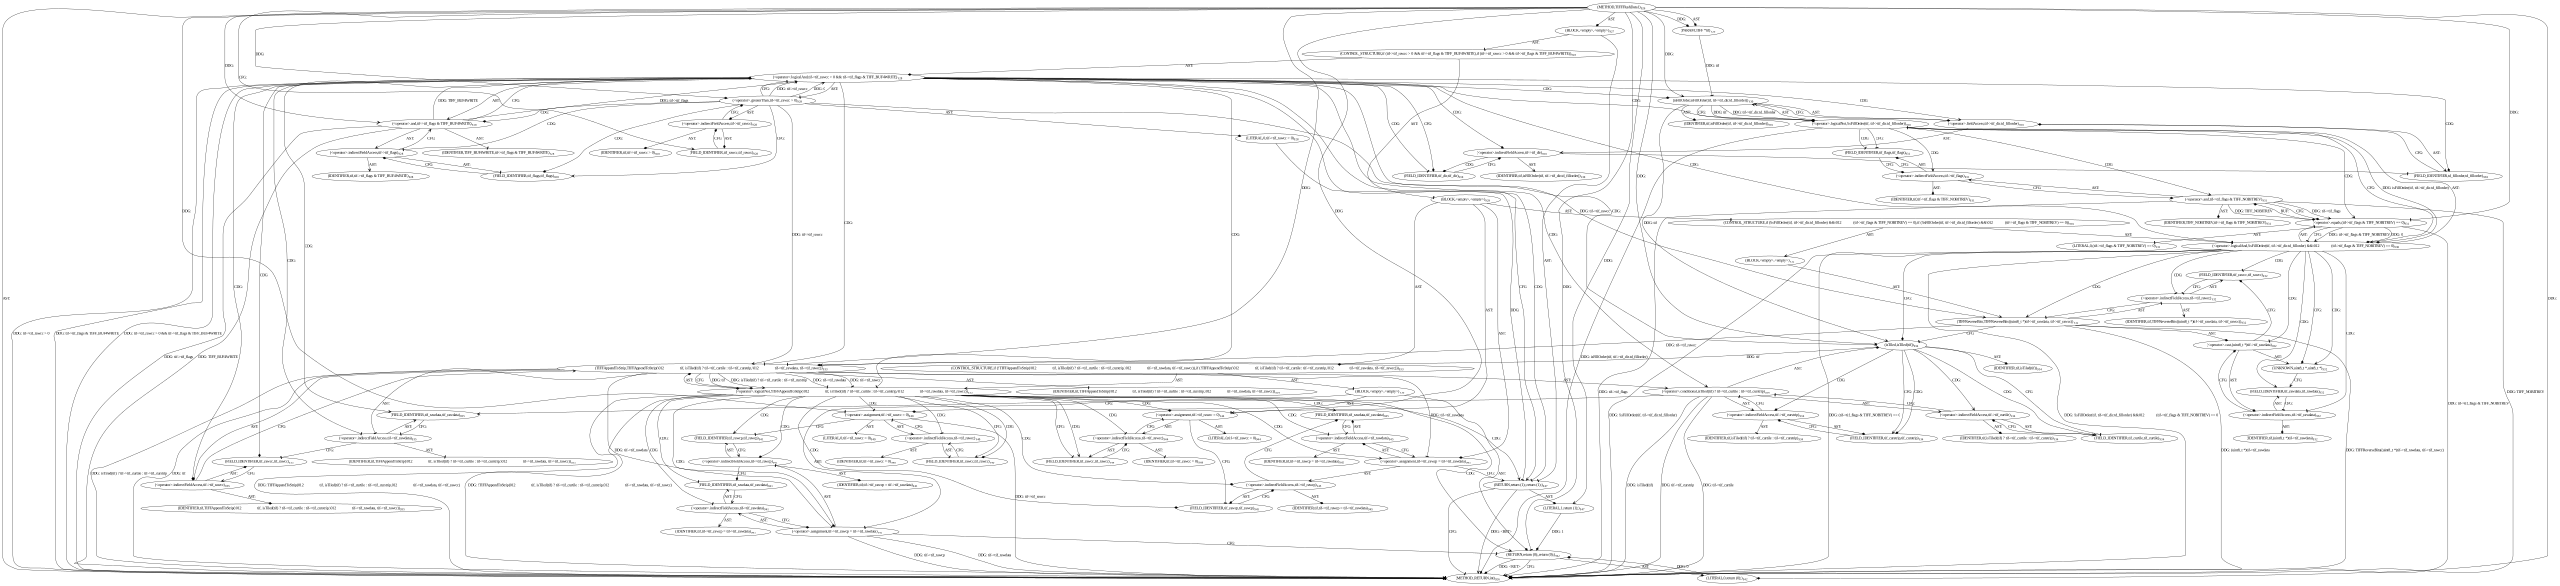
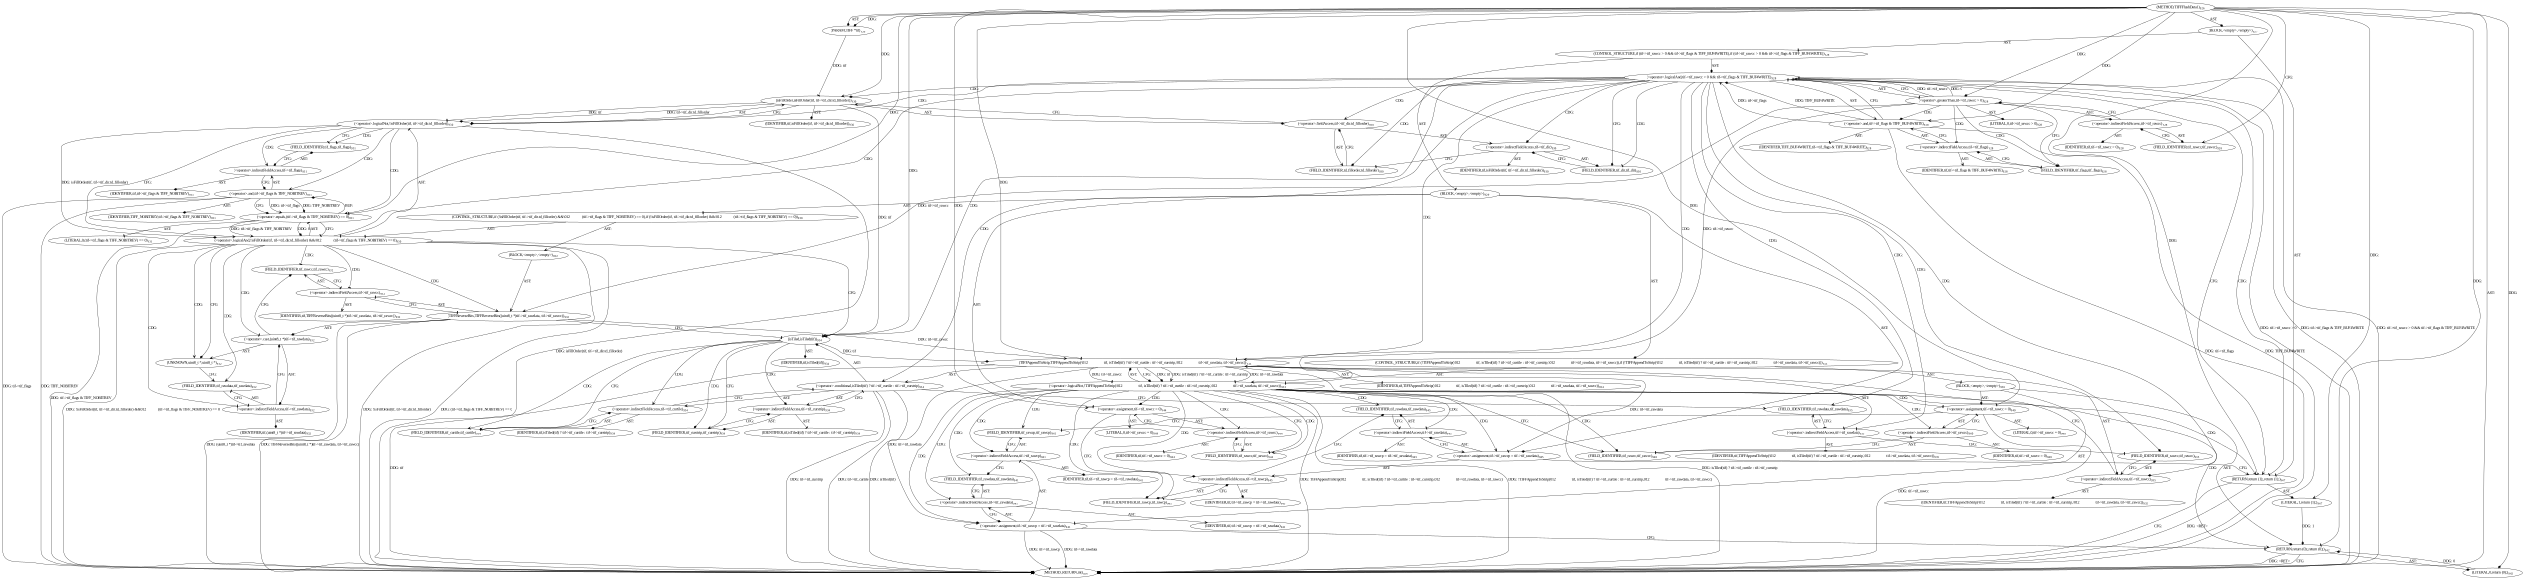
(1470, 165) -> (1585, 159)
(1511, 214) -> (2052, 153)
